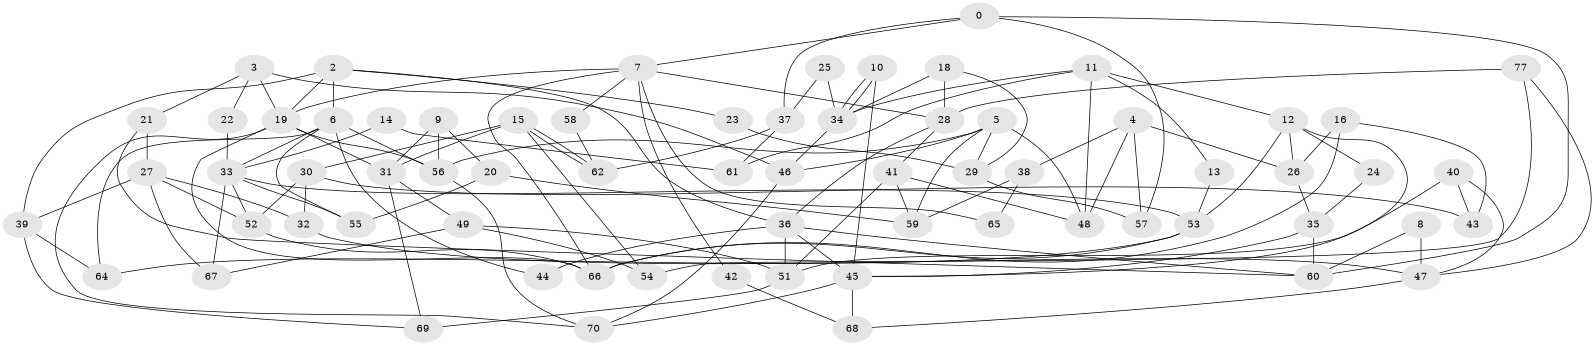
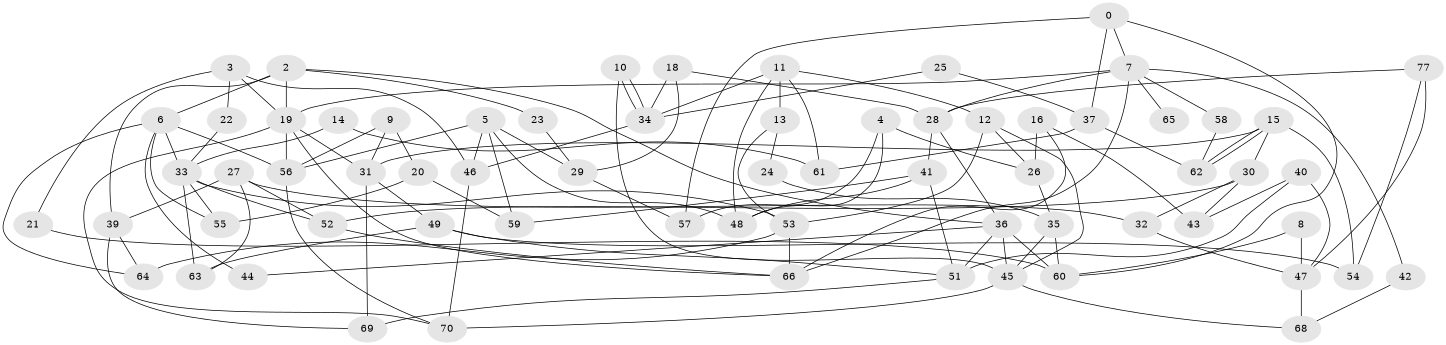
(147, 143) -> none
(1331, 146) -> (773, 150)
(1024, 173) -> none
(212, 277) -> (196, 277)
